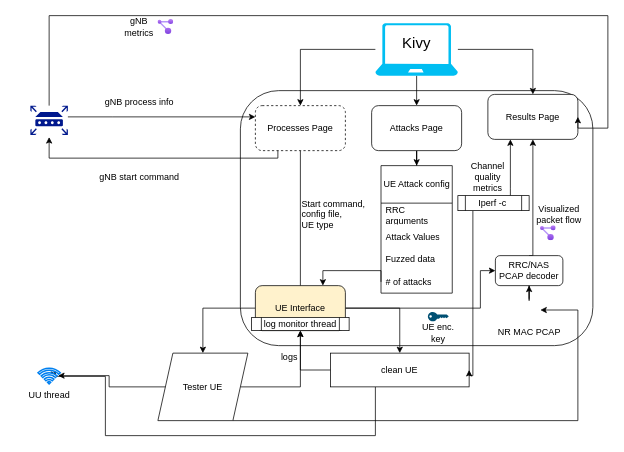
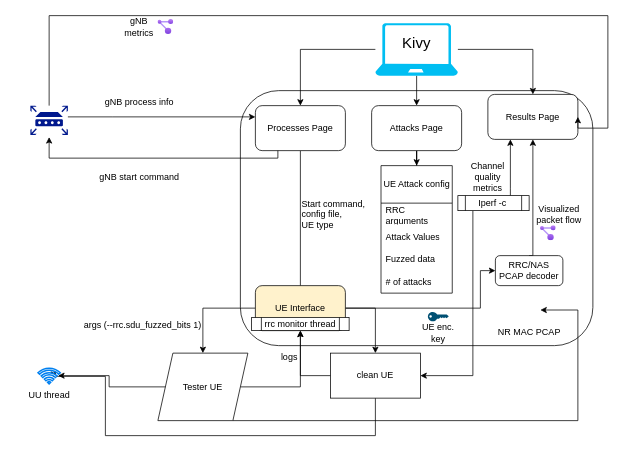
(300, 128) -> (300, 128)
(346, 270) -> none
(529, 289) -> none
(300, 324) -> (300, 324)
none -> (143, 325)
(400, 370) -> (375, 375)
